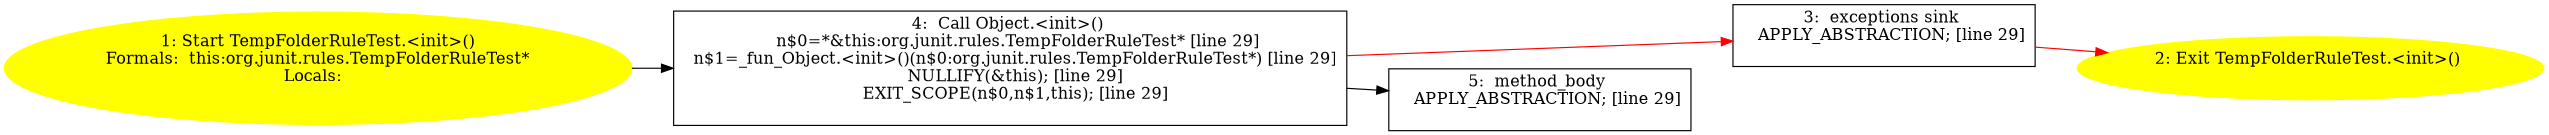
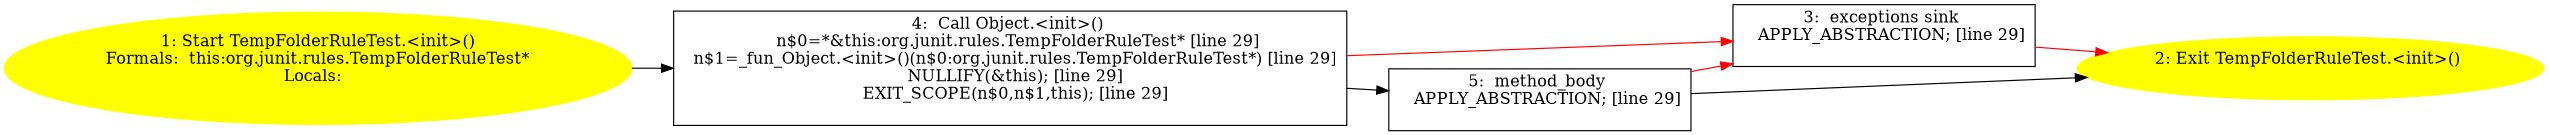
none -> (1706, 69)
none -> (1883, 86)
